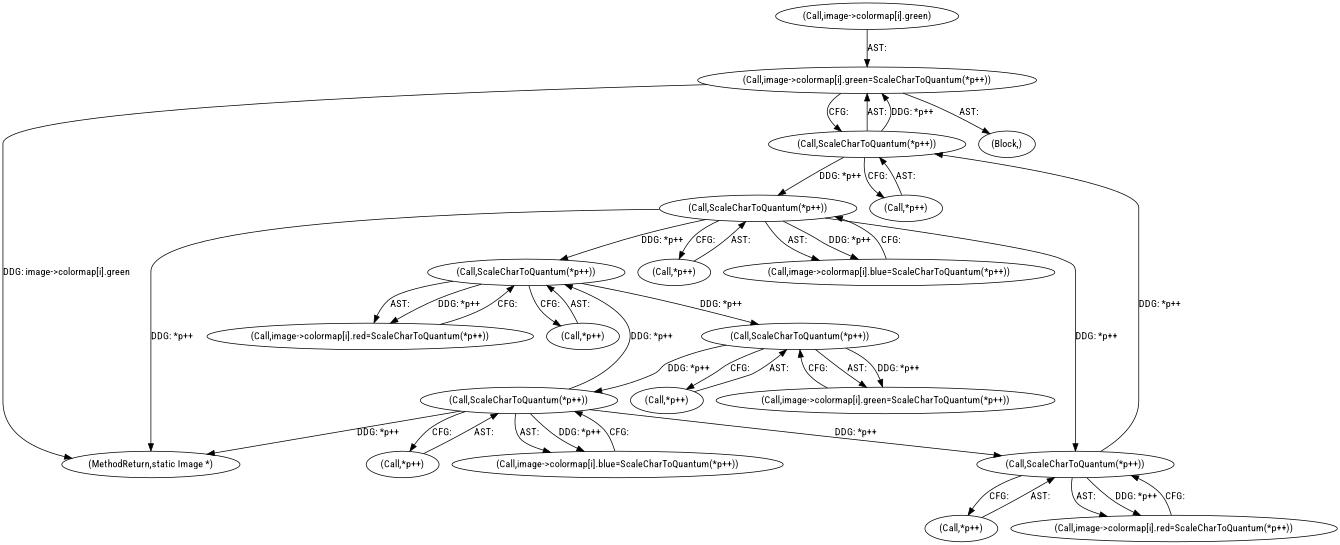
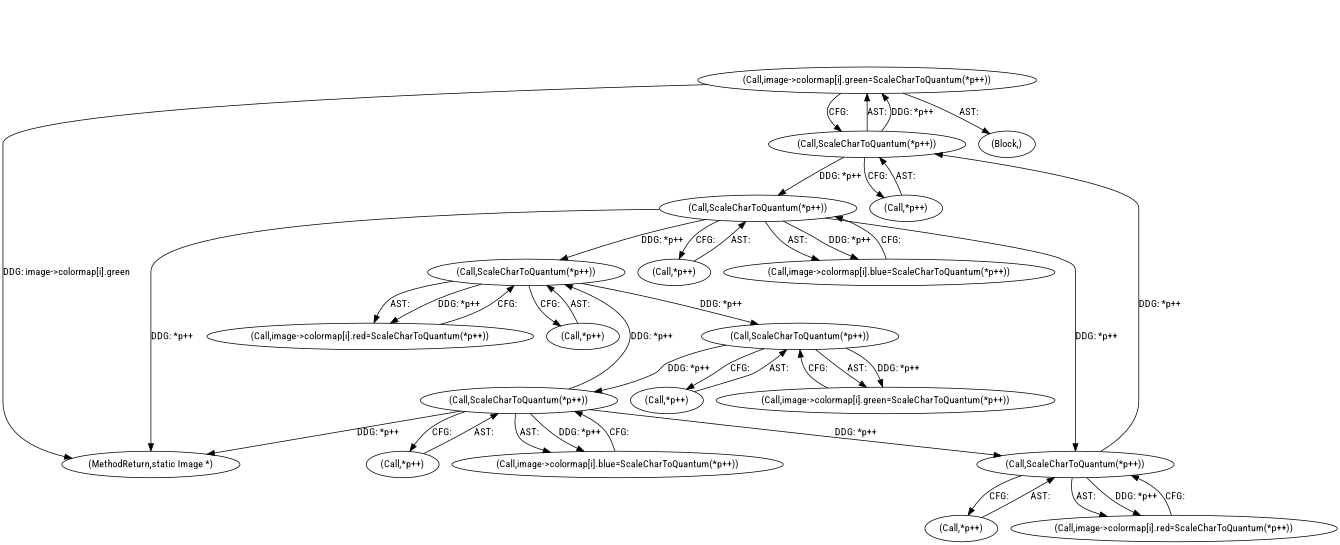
(867, 16) -> none
